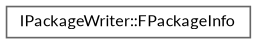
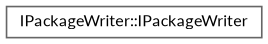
(128, 22) -> (134, 22)
